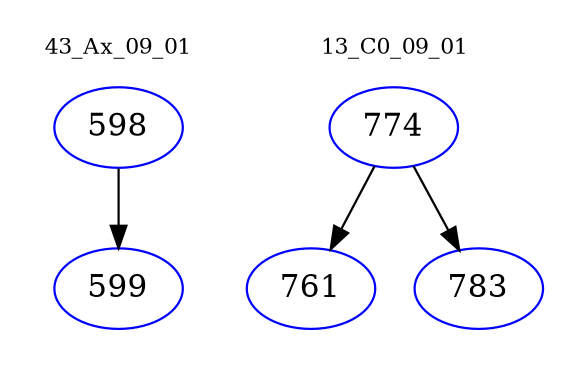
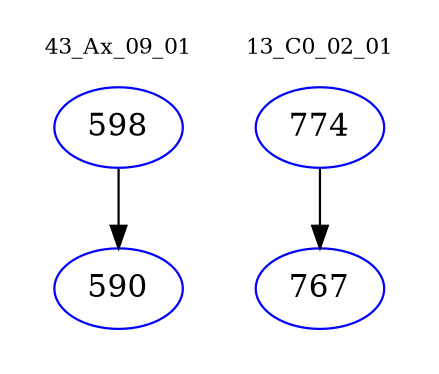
(395, 48) -> (320, 48)
(119, 289) -> (119, 289)
(311, 289) -> (320, 289)
(479, 289) -> none
